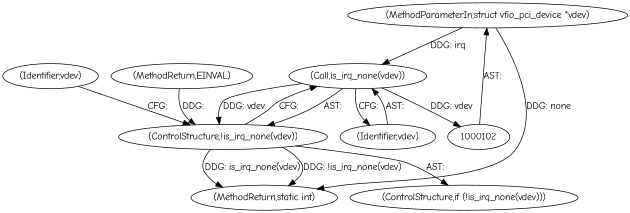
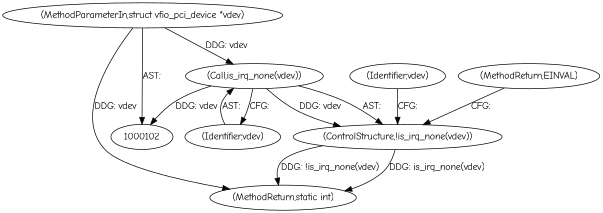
(448, 46) -> (227, 46)
(483, 80) -> (142, 73)
(276, 103) -> none
(195, 107) -> (483, 107)
(549, 107) -> (116, 107)
(464, 198) -> none
